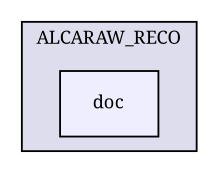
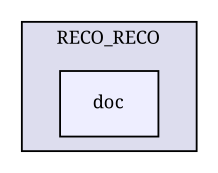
(109, 39) -> (109, 39)
